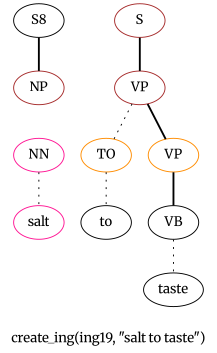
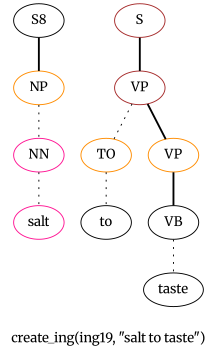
(39, 88) -> (39, 88)
none -> (39, 122)
